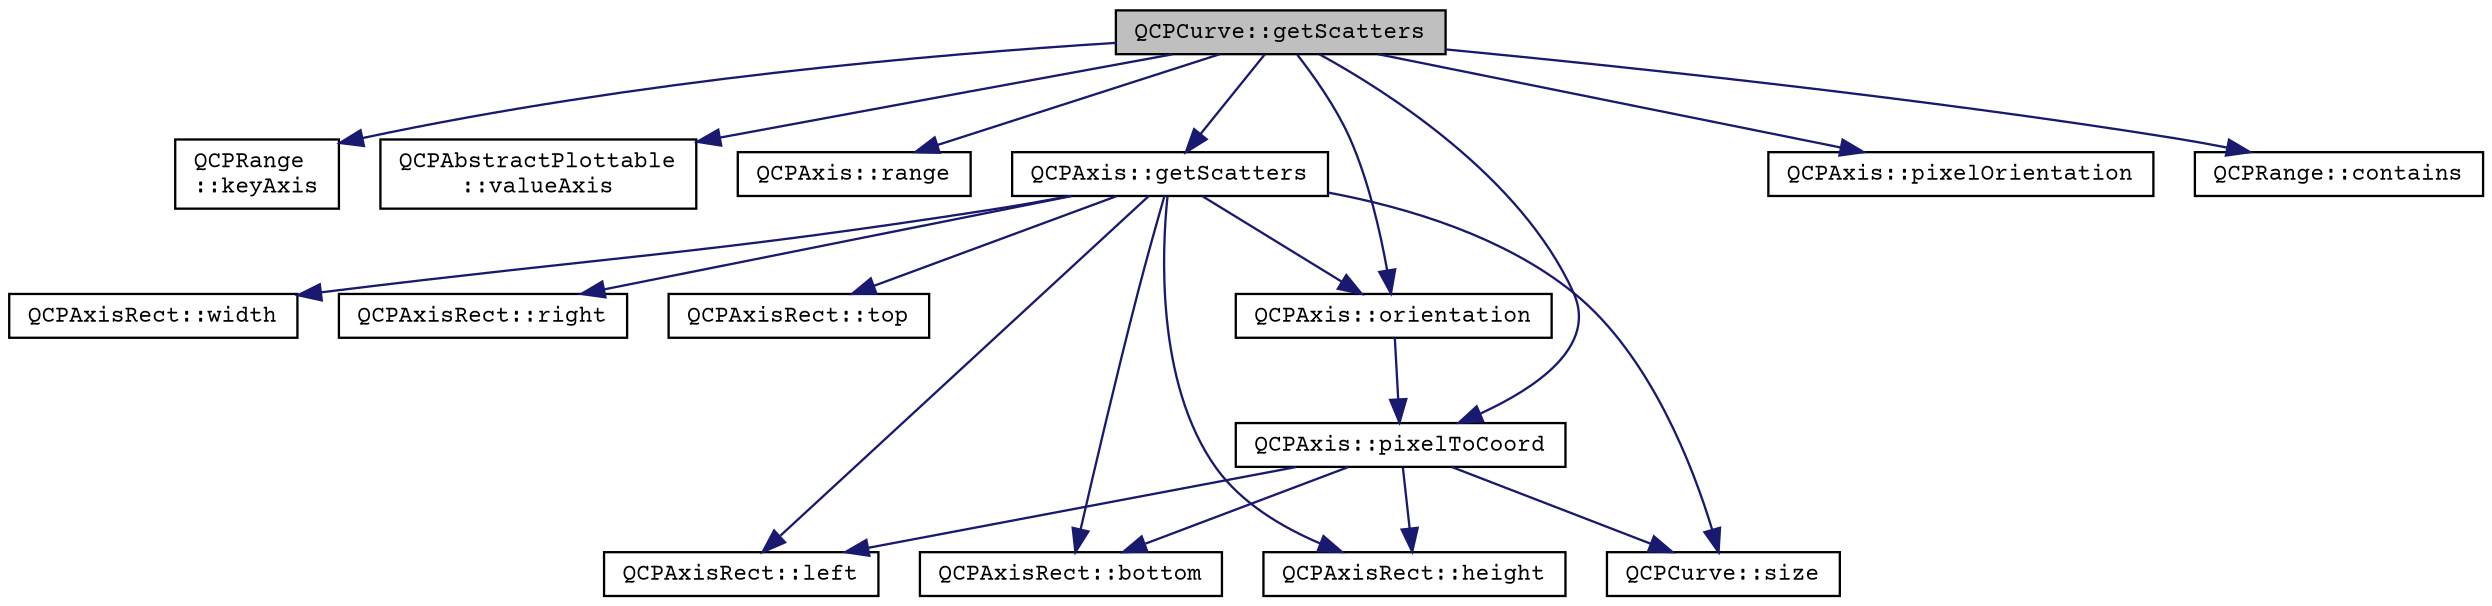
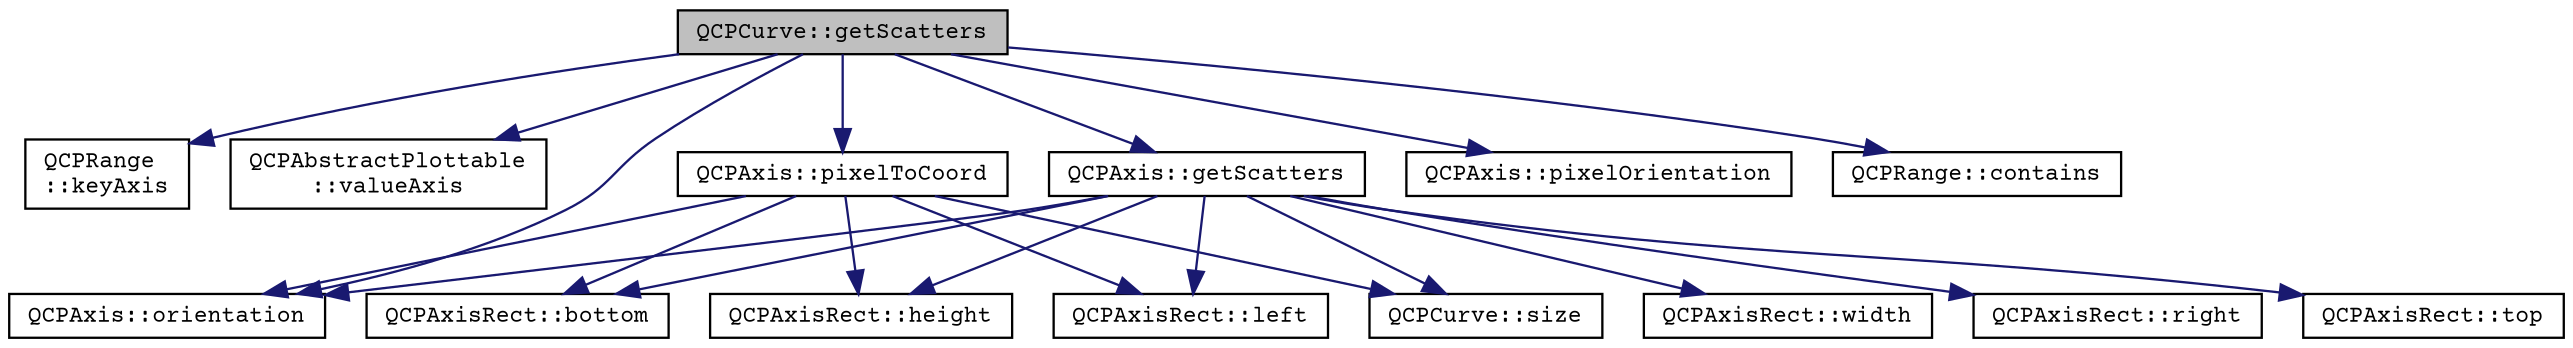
(854, 174) -> none
(1397, 369) -> (539, 238)
